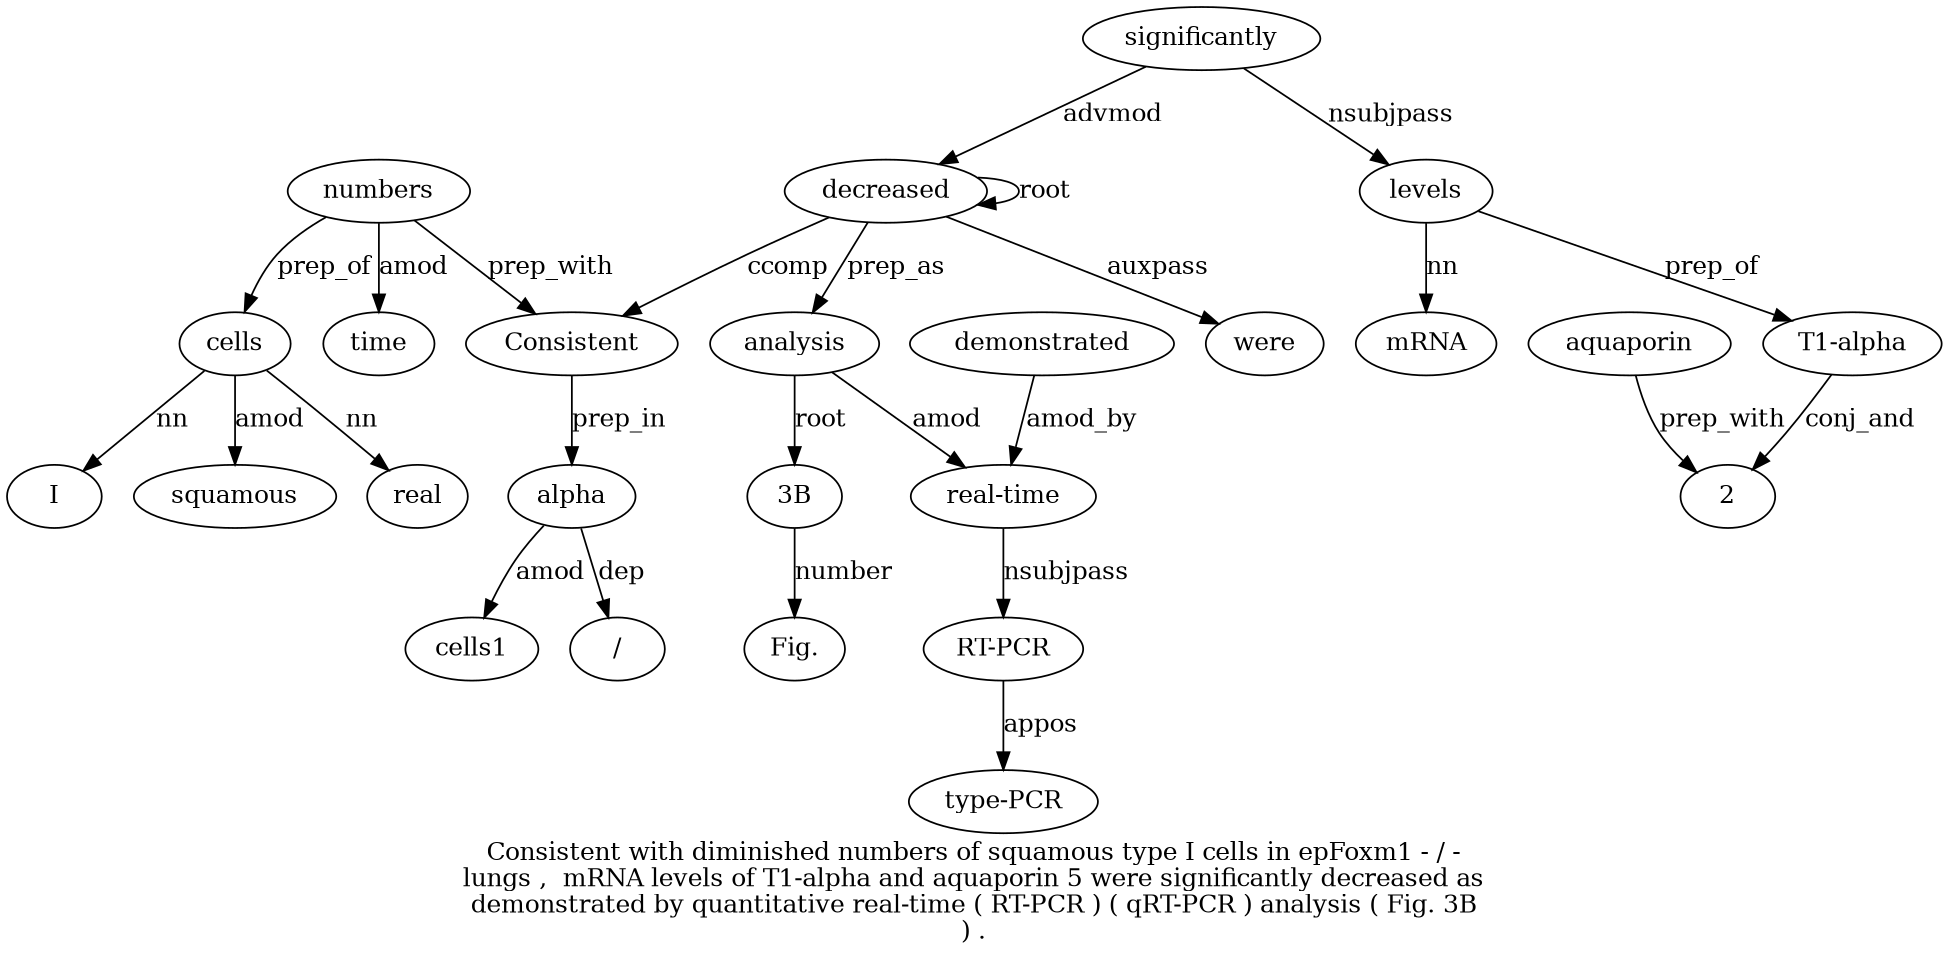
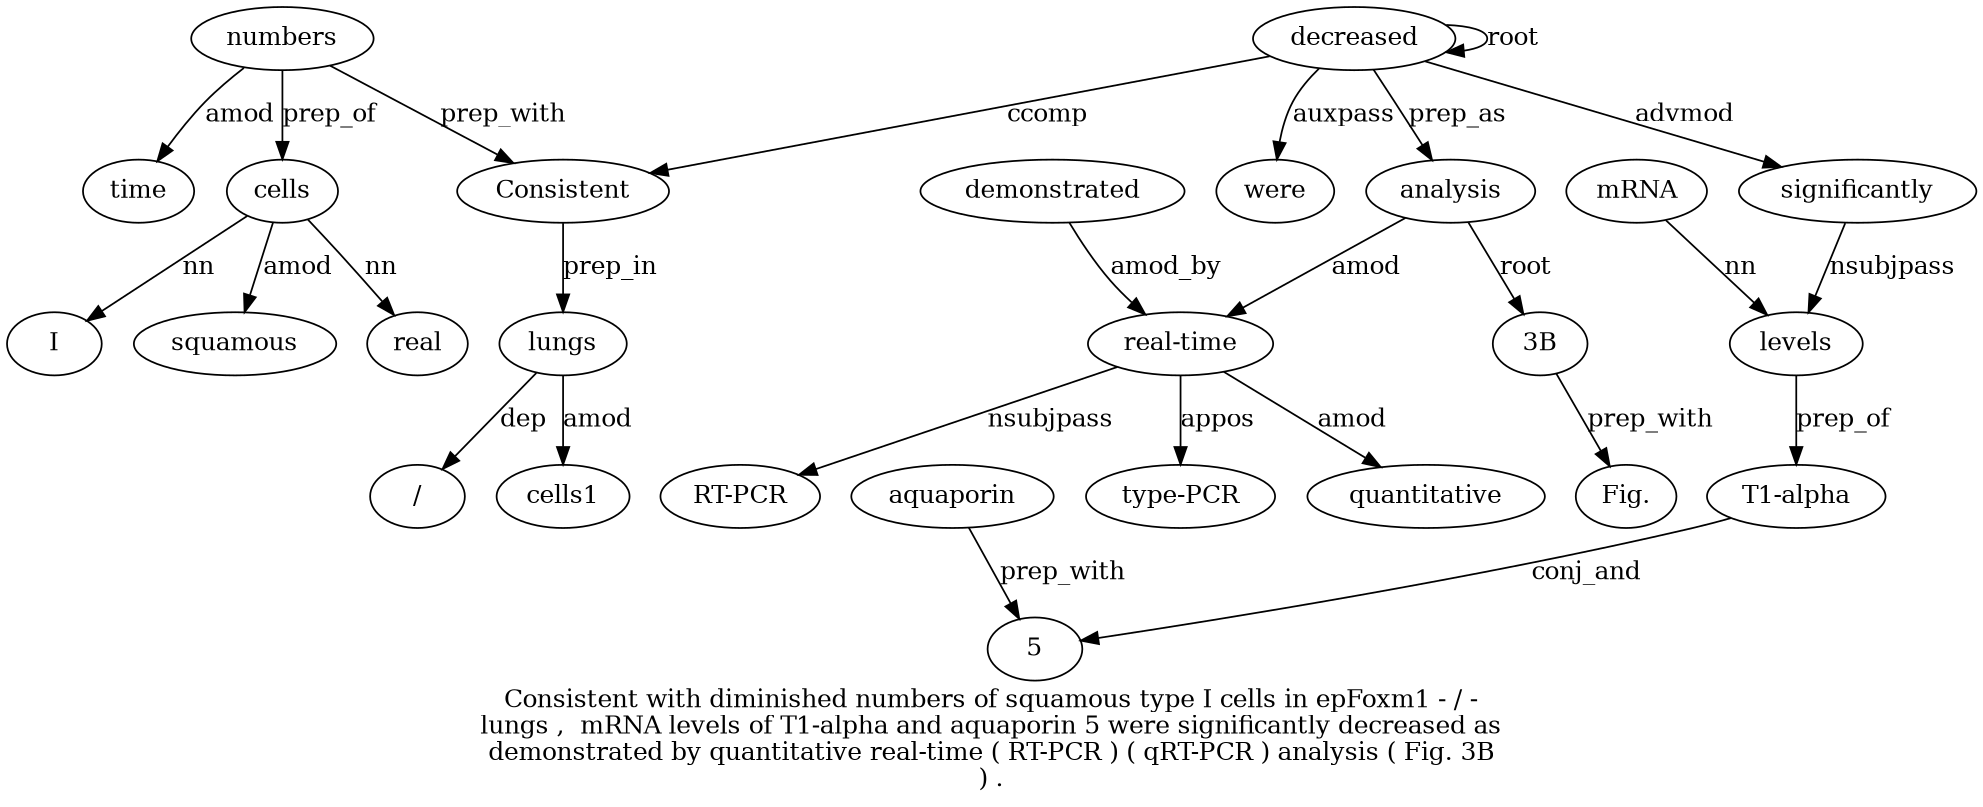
(1051, 112) -> (1595, 112)
(1426, 259) -> (1710, 262)
(572, 496) -> (563, 344)
none -> (1426, 496)
(1728, 496) -> (1035, 649)
(844, 573) -> (1651, 420)
(1003, 717) -> (1181, 411)
